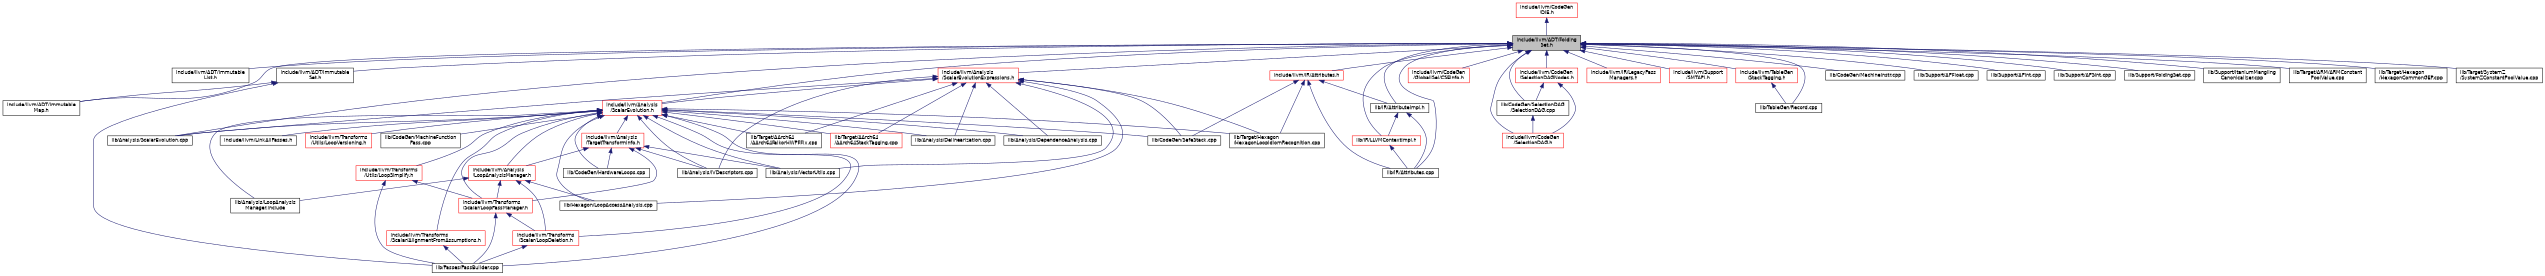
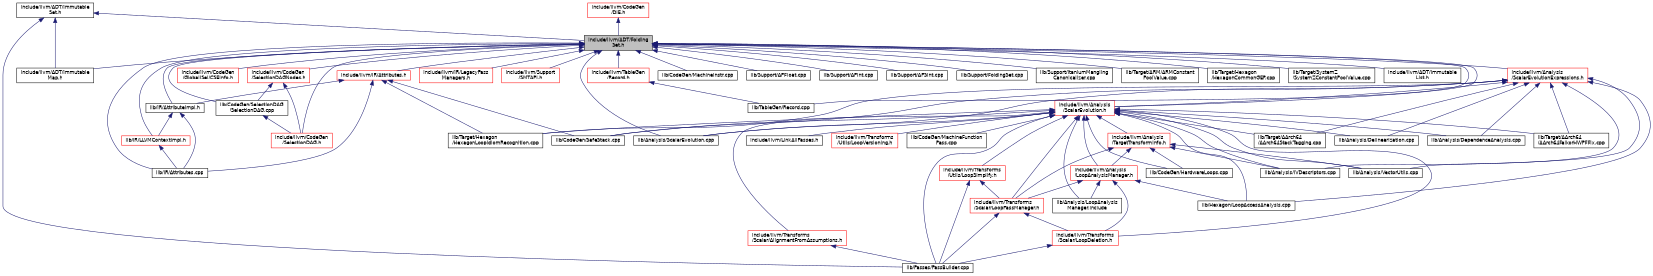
(815, 52) -> (341, 27)
(1767, 75) -> (618, 75)
(866, 141) -> (1290, 141)
